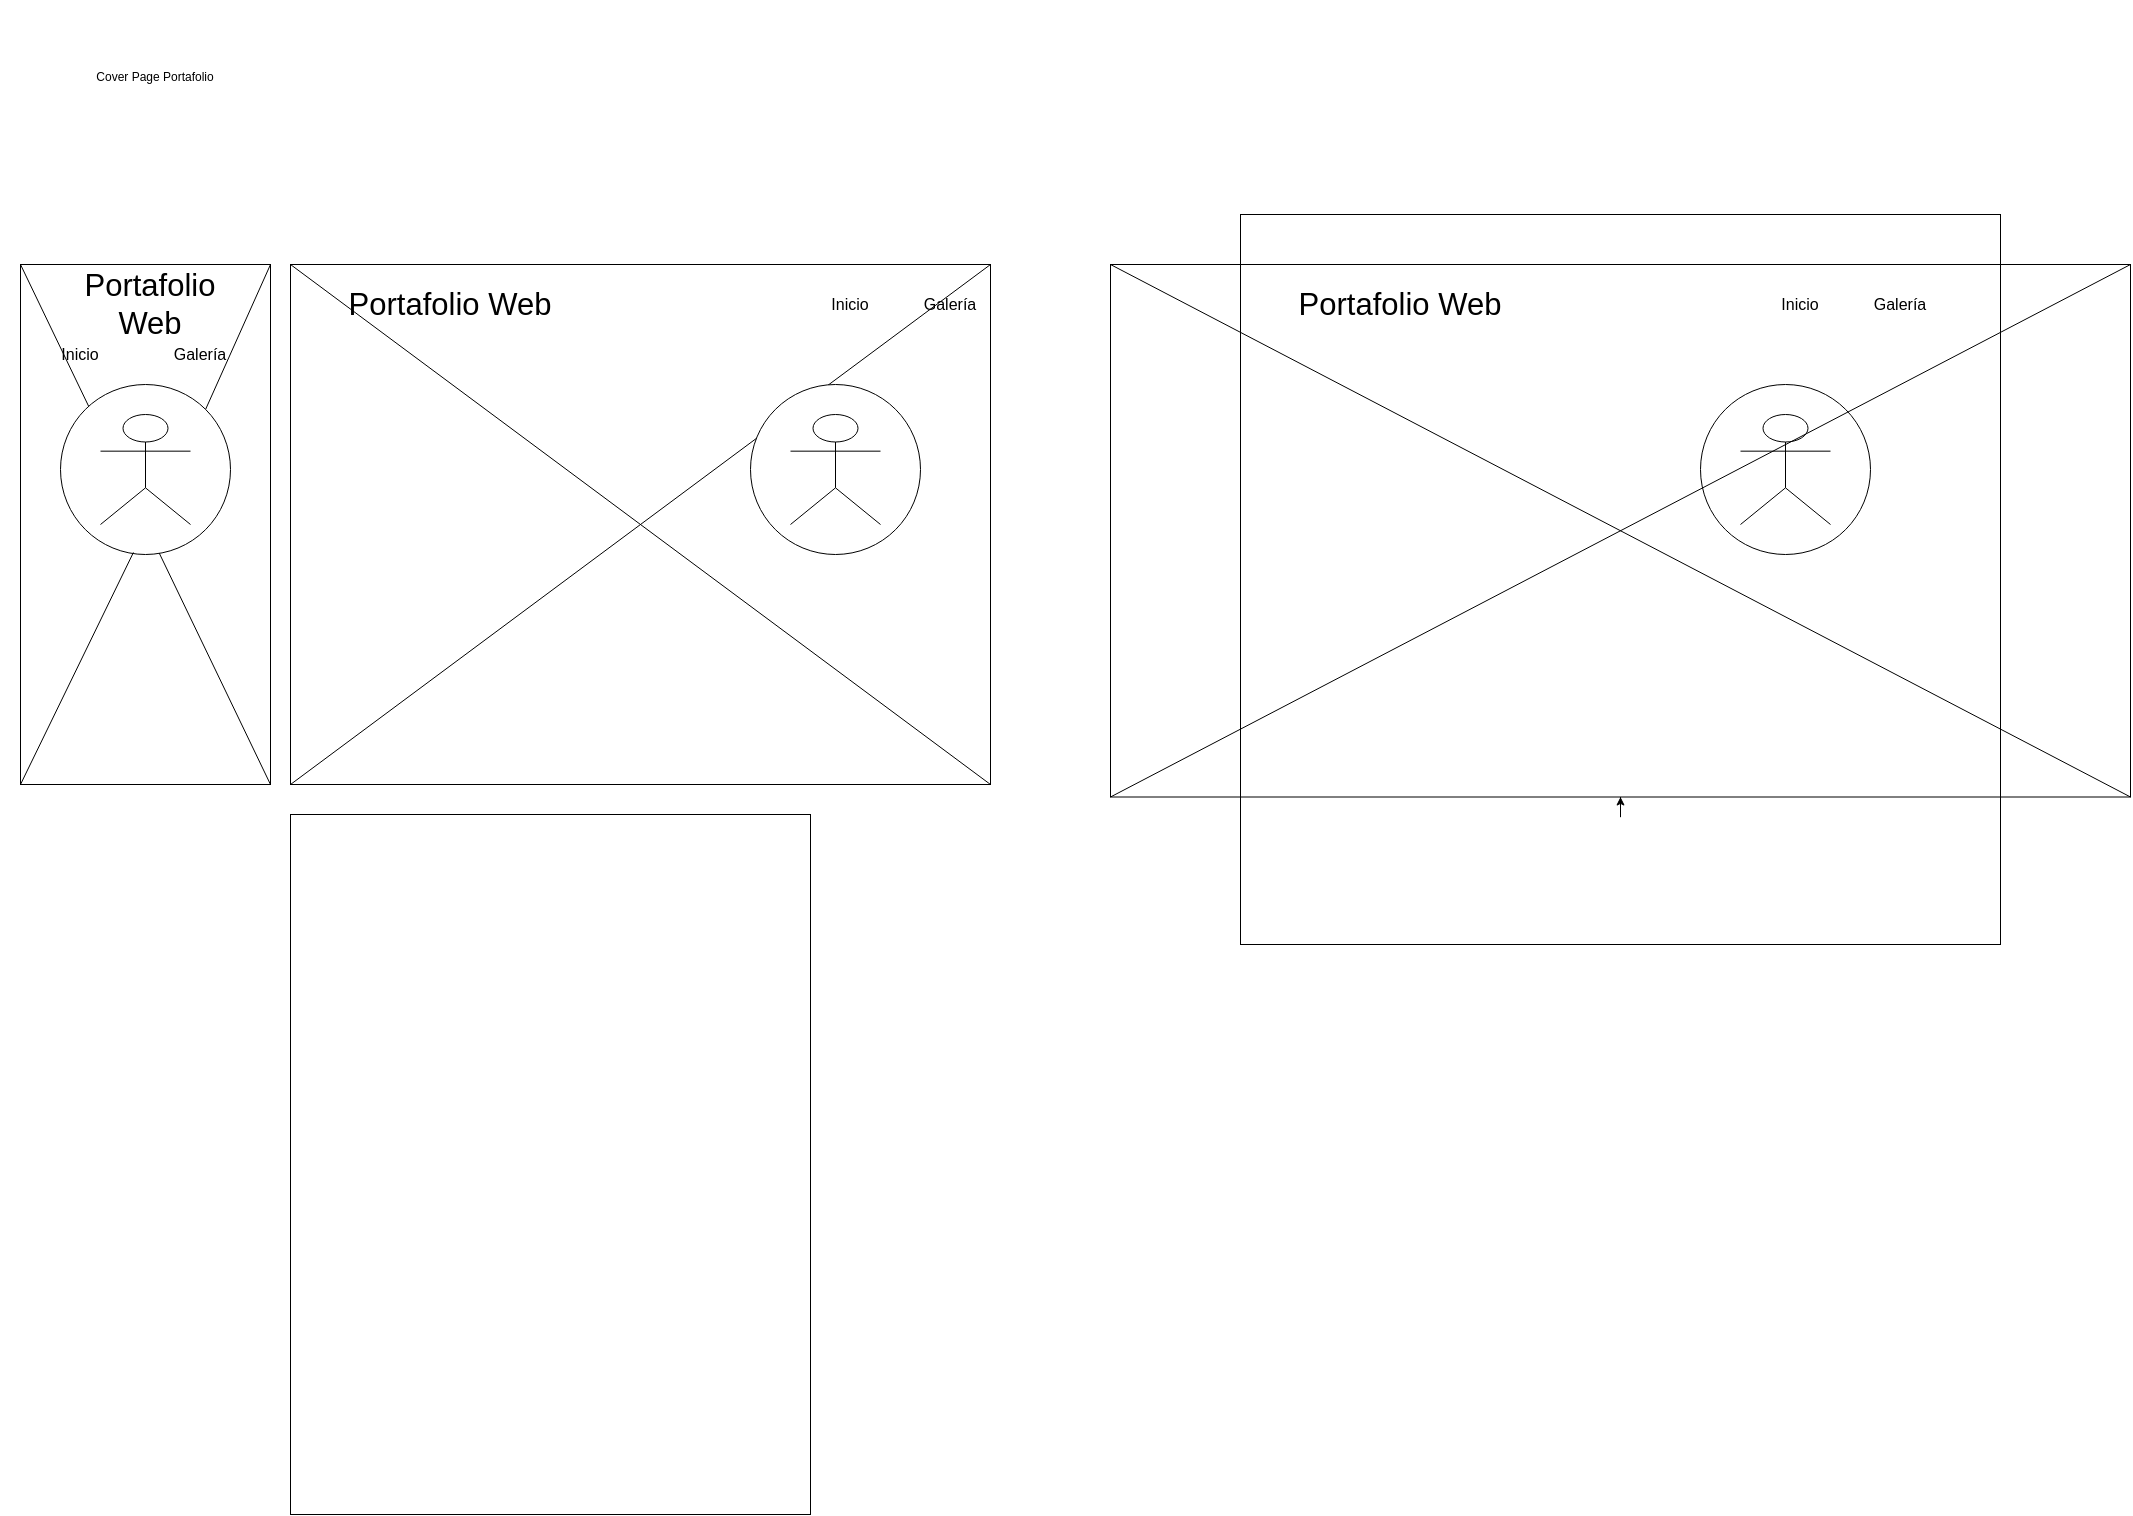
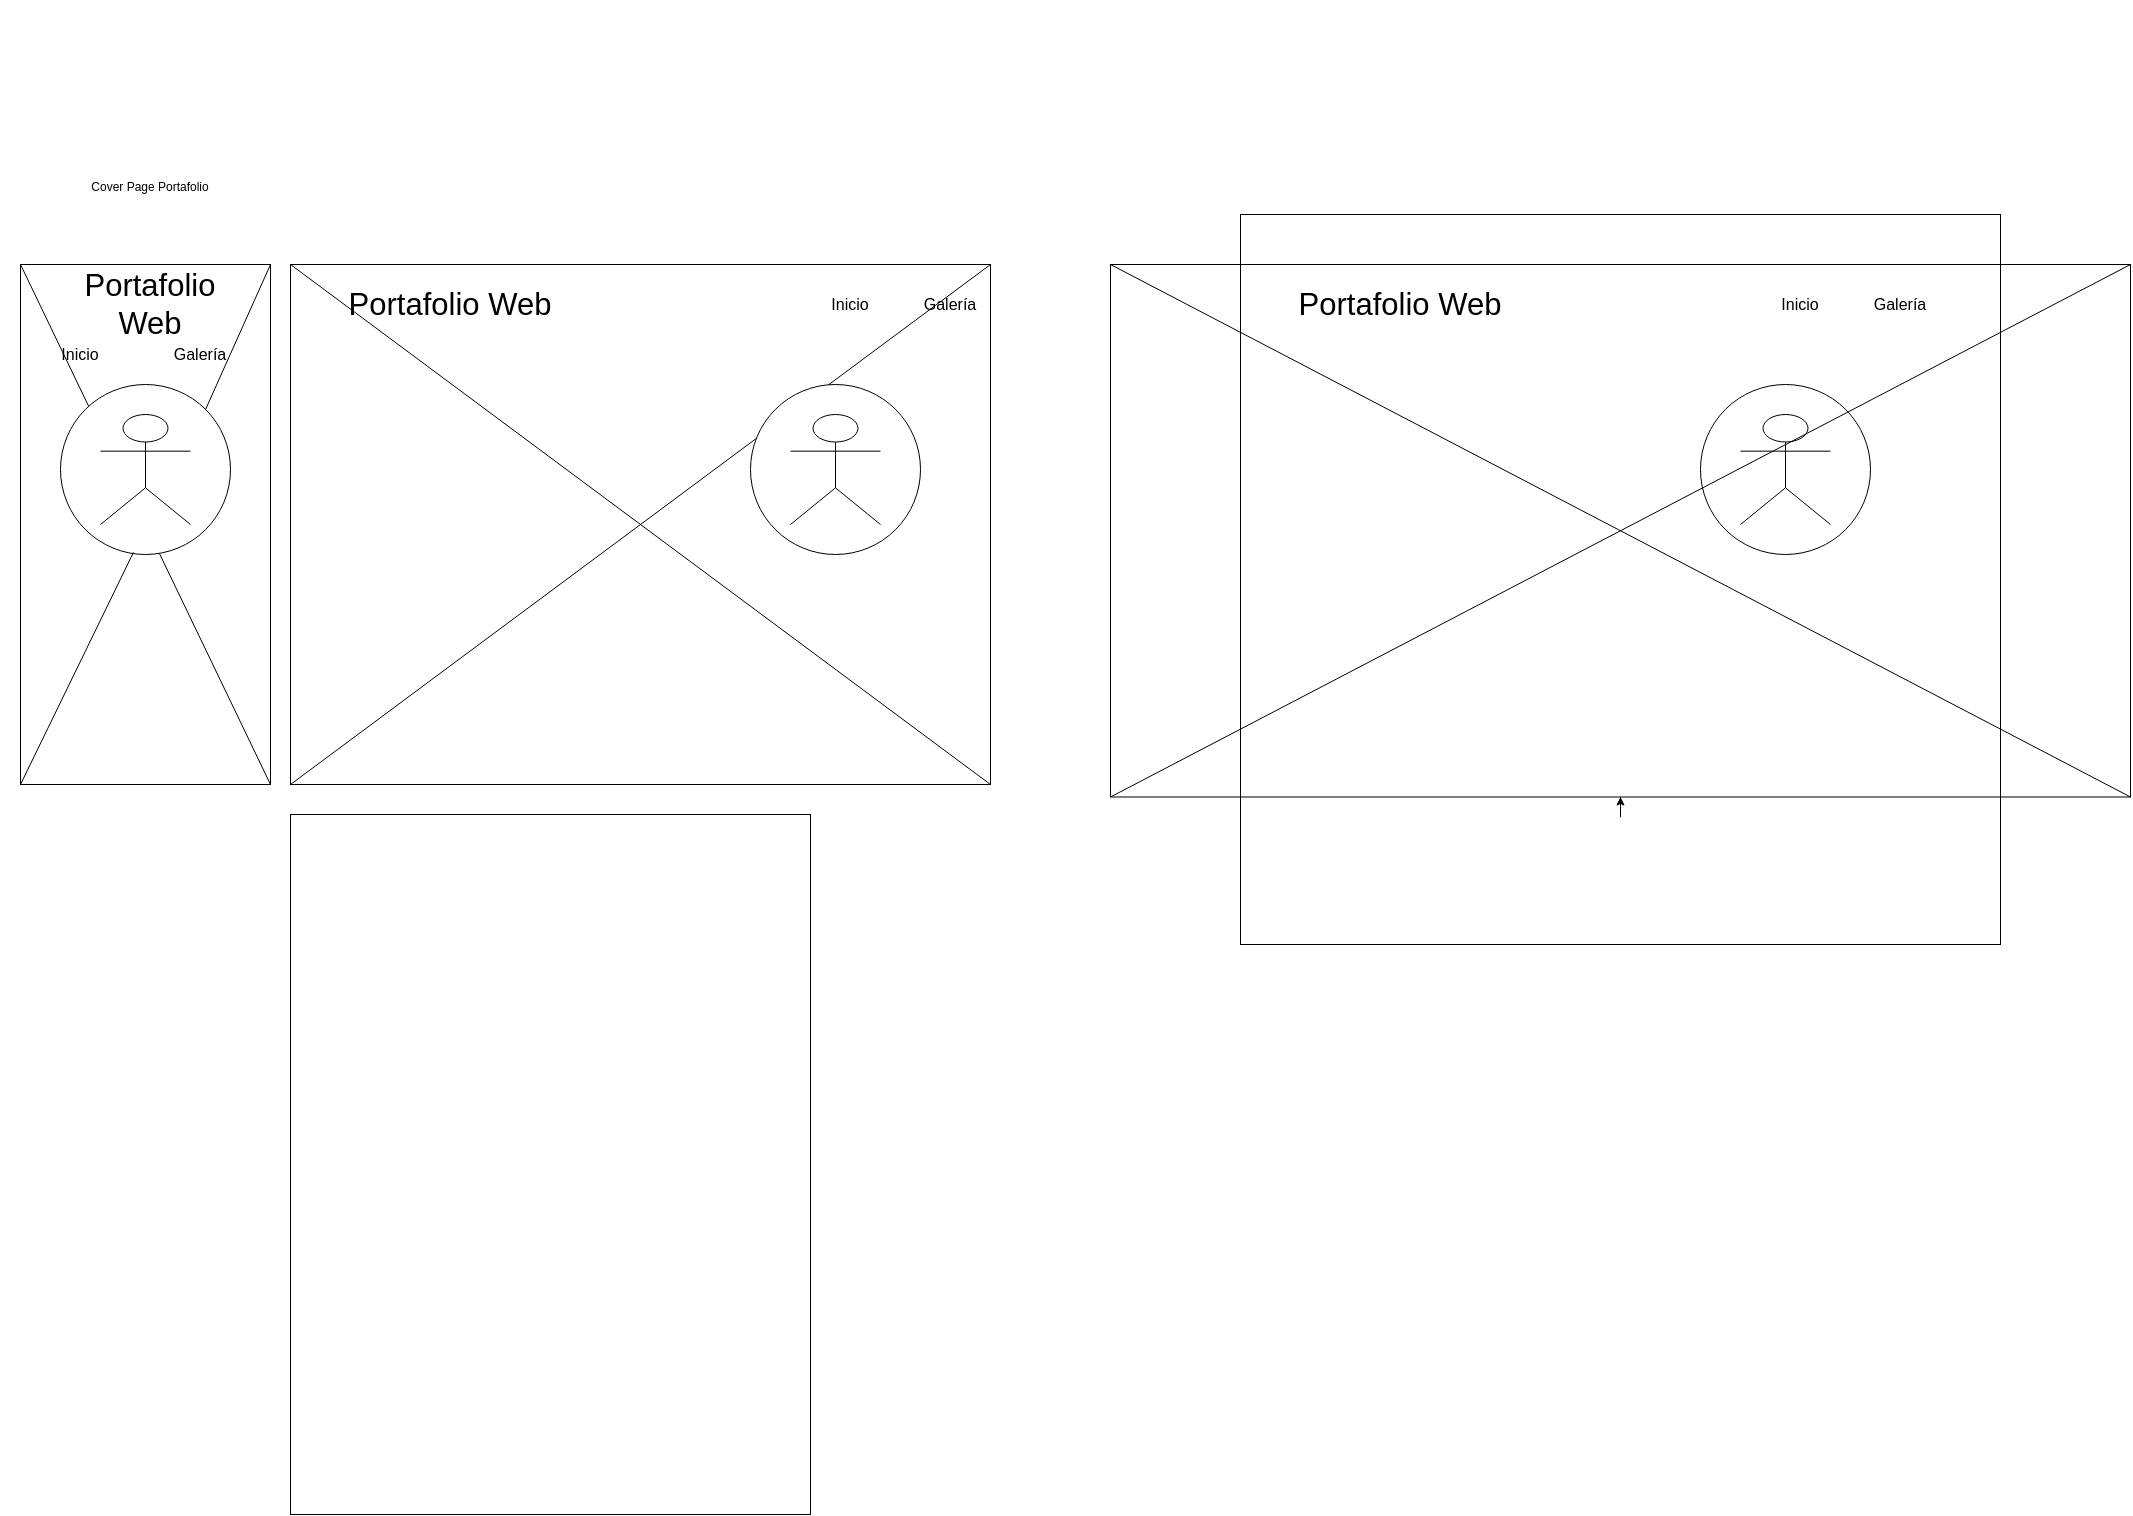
(156, 77) -> (151, 187)
